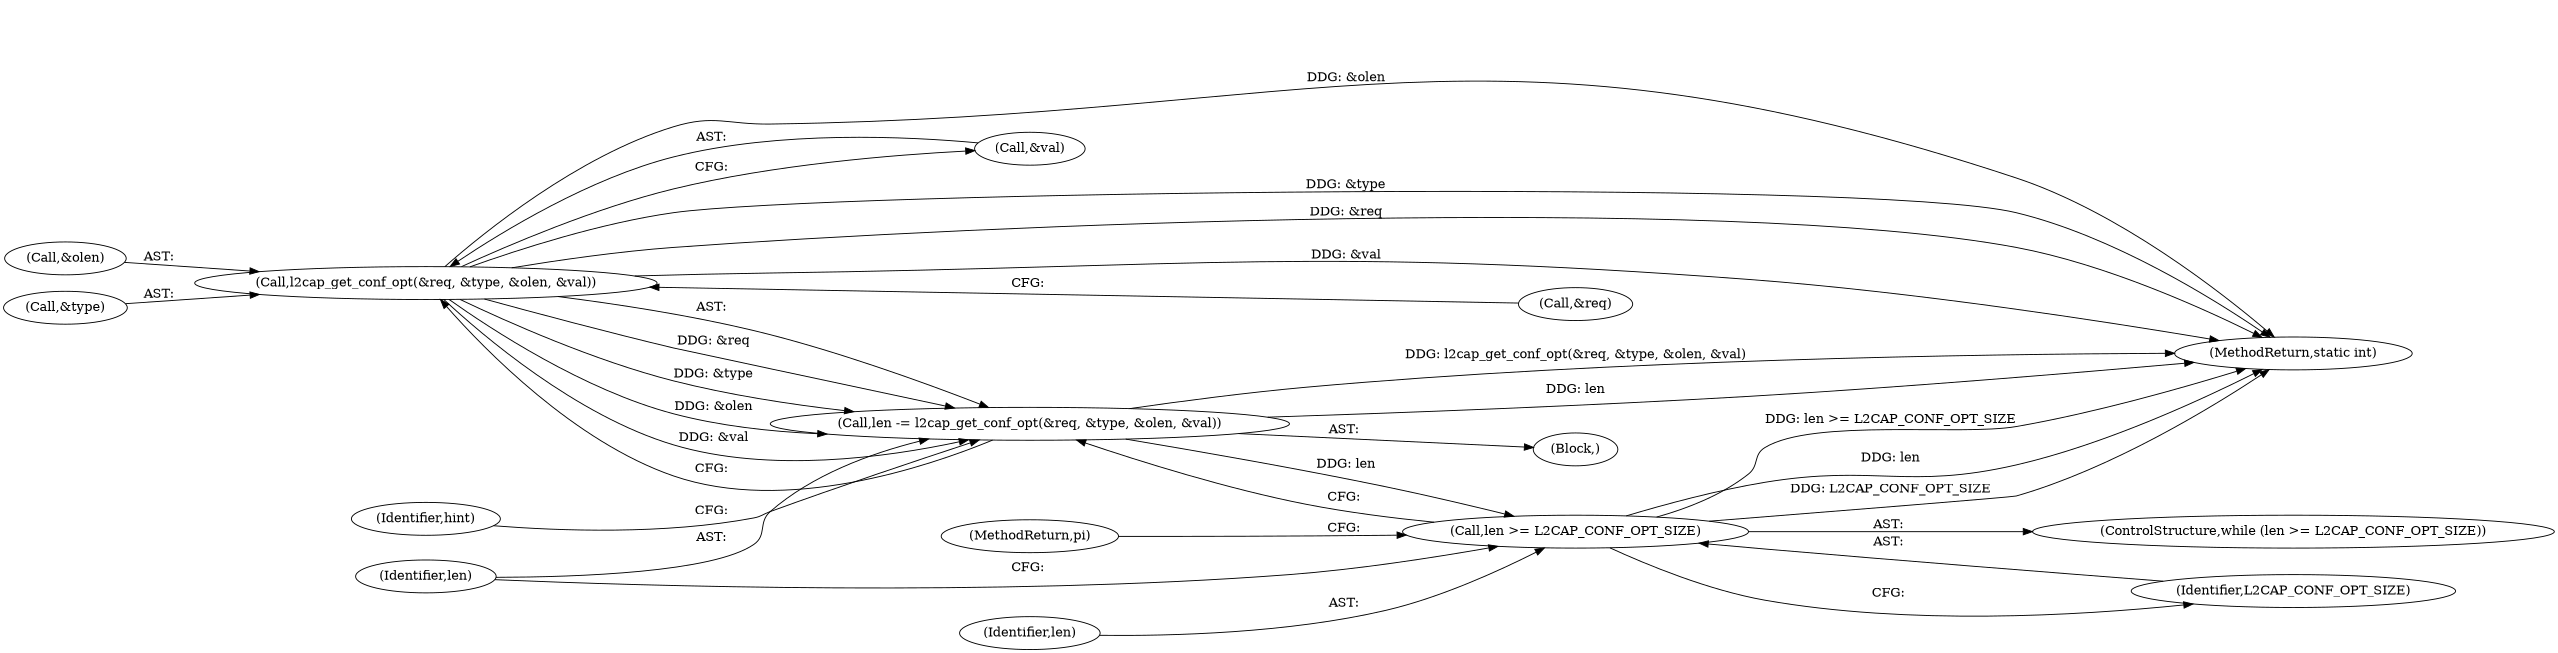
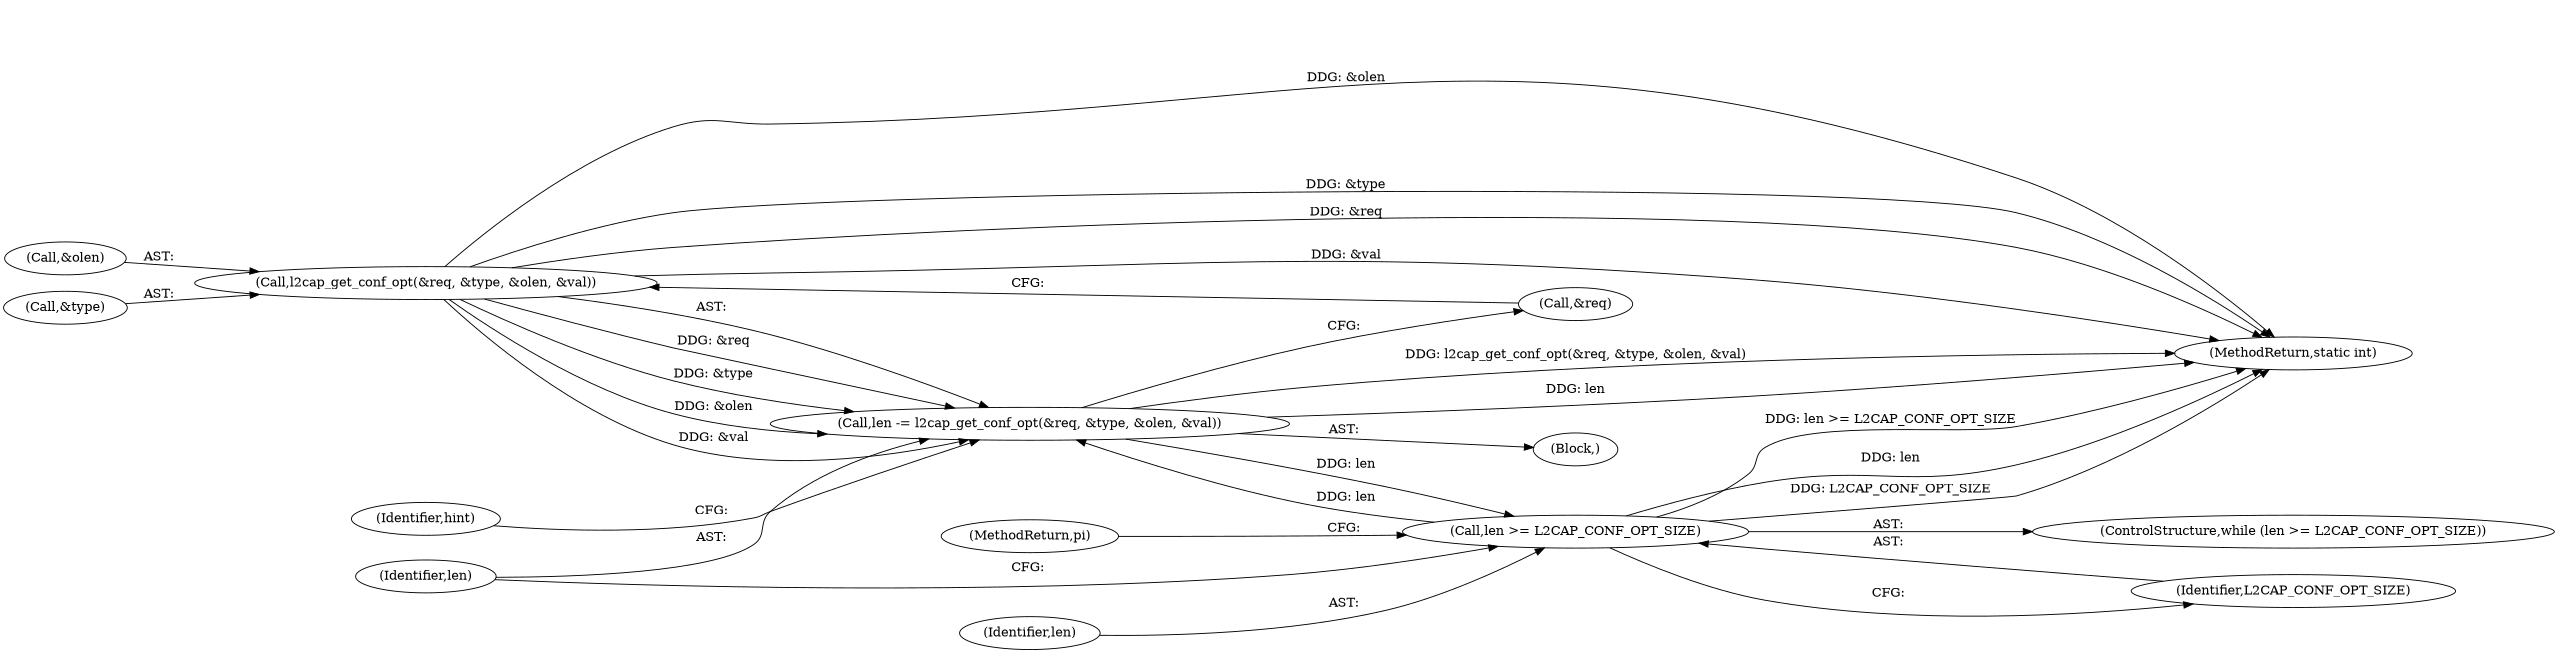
(1030, 149) -> none
(694, 481) -> (1296, 349)
(1346, 497) -> (1346, 497)
